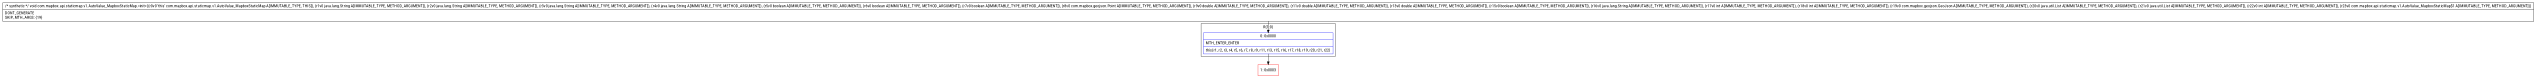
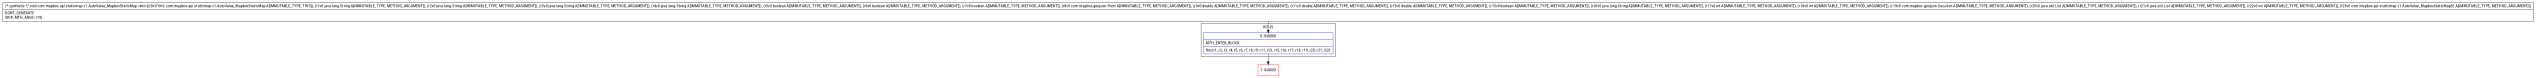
(1223, 43) -> (1223, 43)
